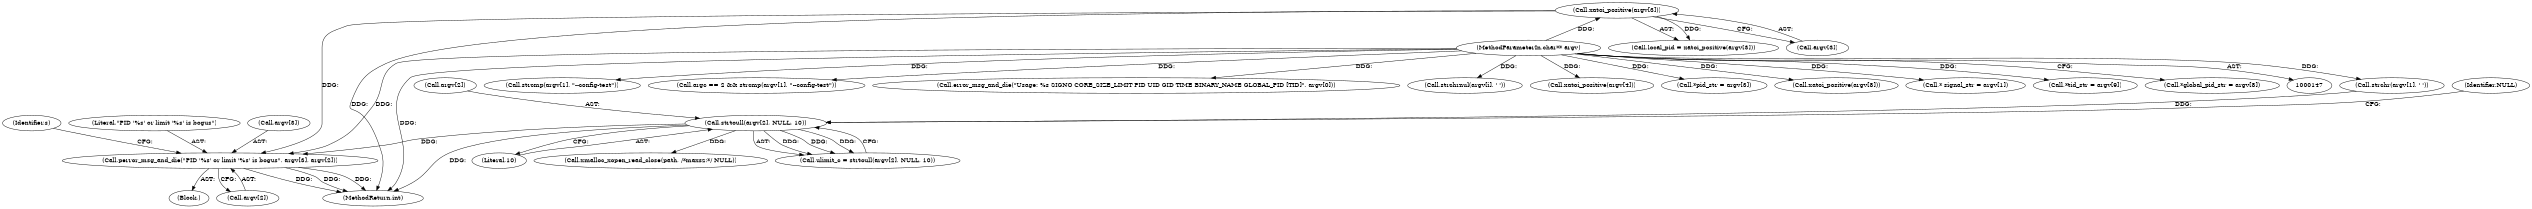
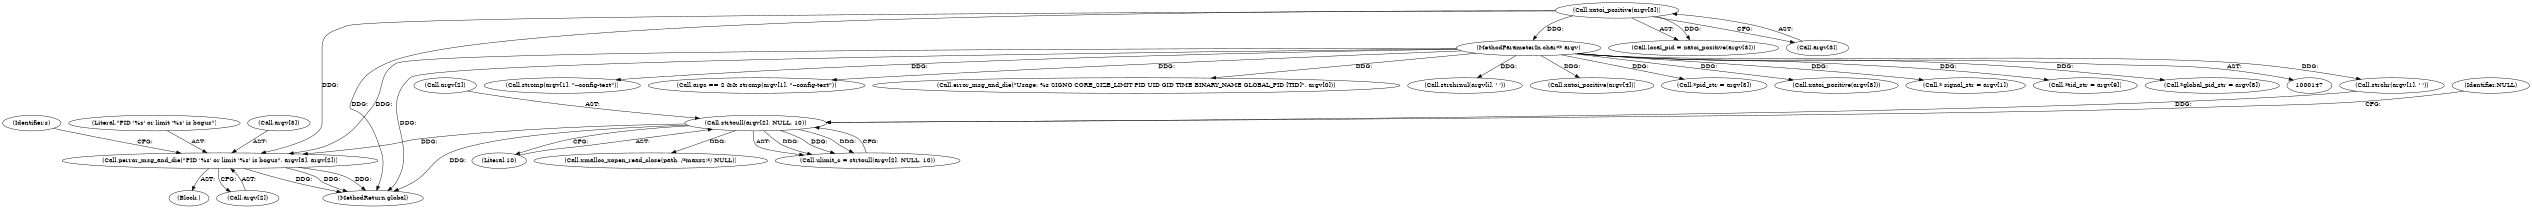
(1571, 30) -> (1552, 23)
(2066, 67) -> (2066, 67)
(373, 198) -> (373, 198)
